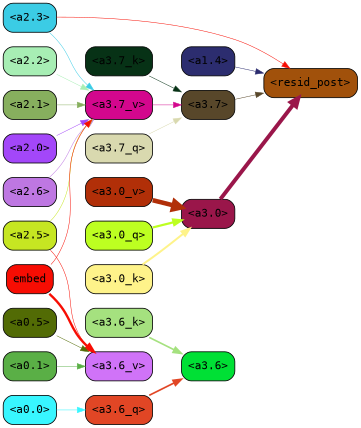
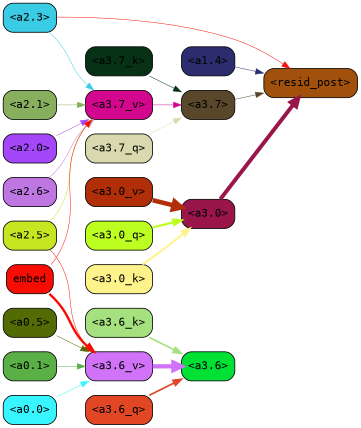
(30, 61) -> none
none -> (163, 366)
(67, 410) -> (69, 391)
